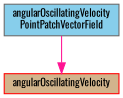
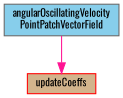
(62, 84) -> (62, 84)
